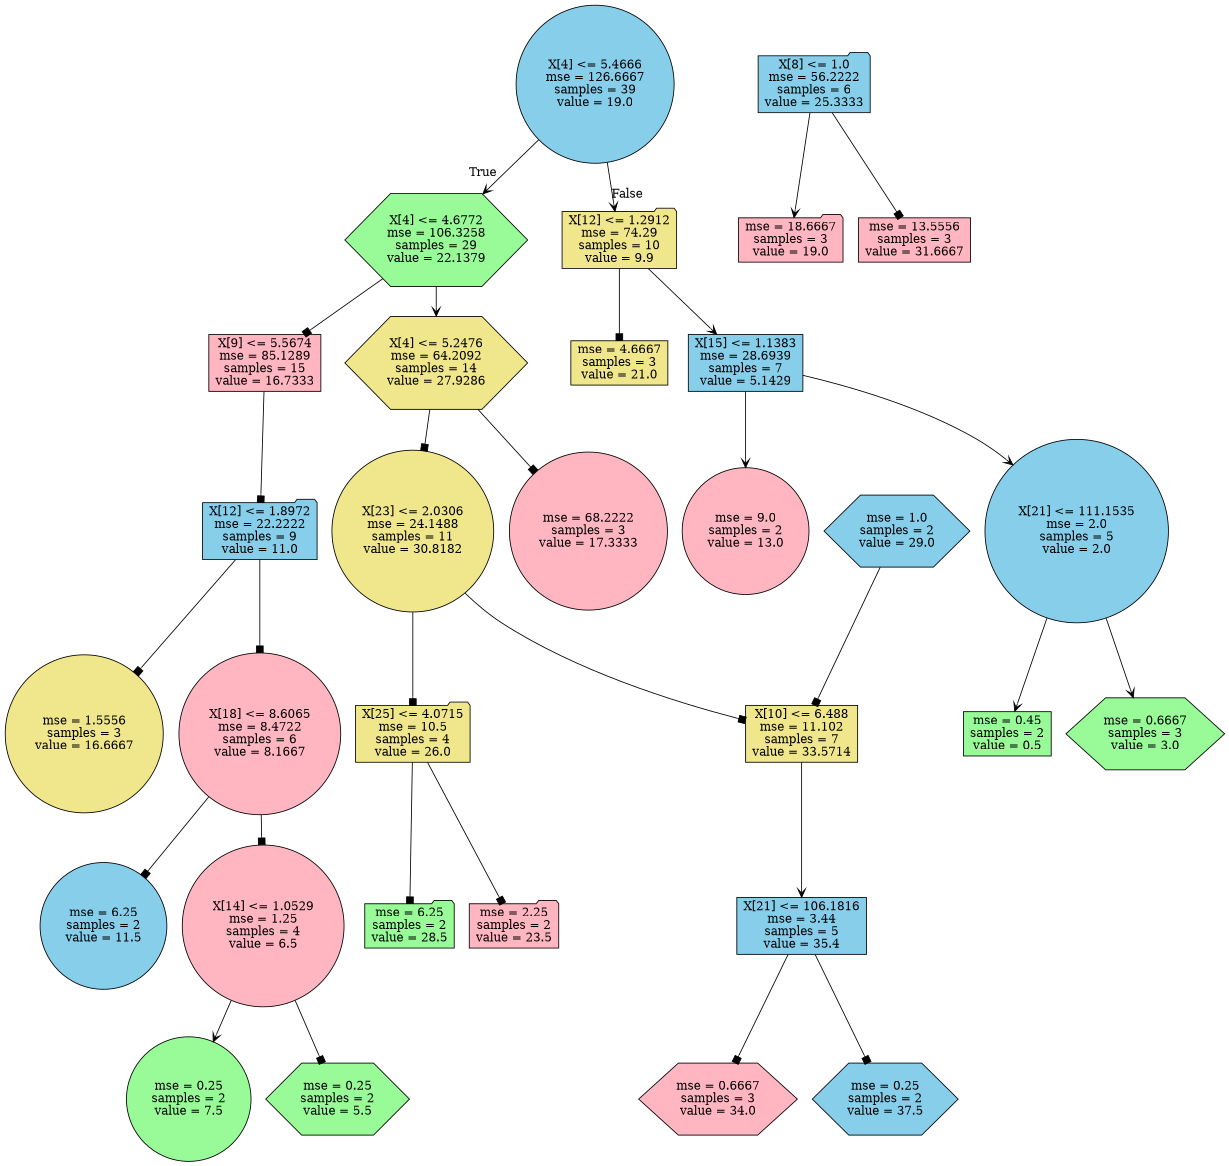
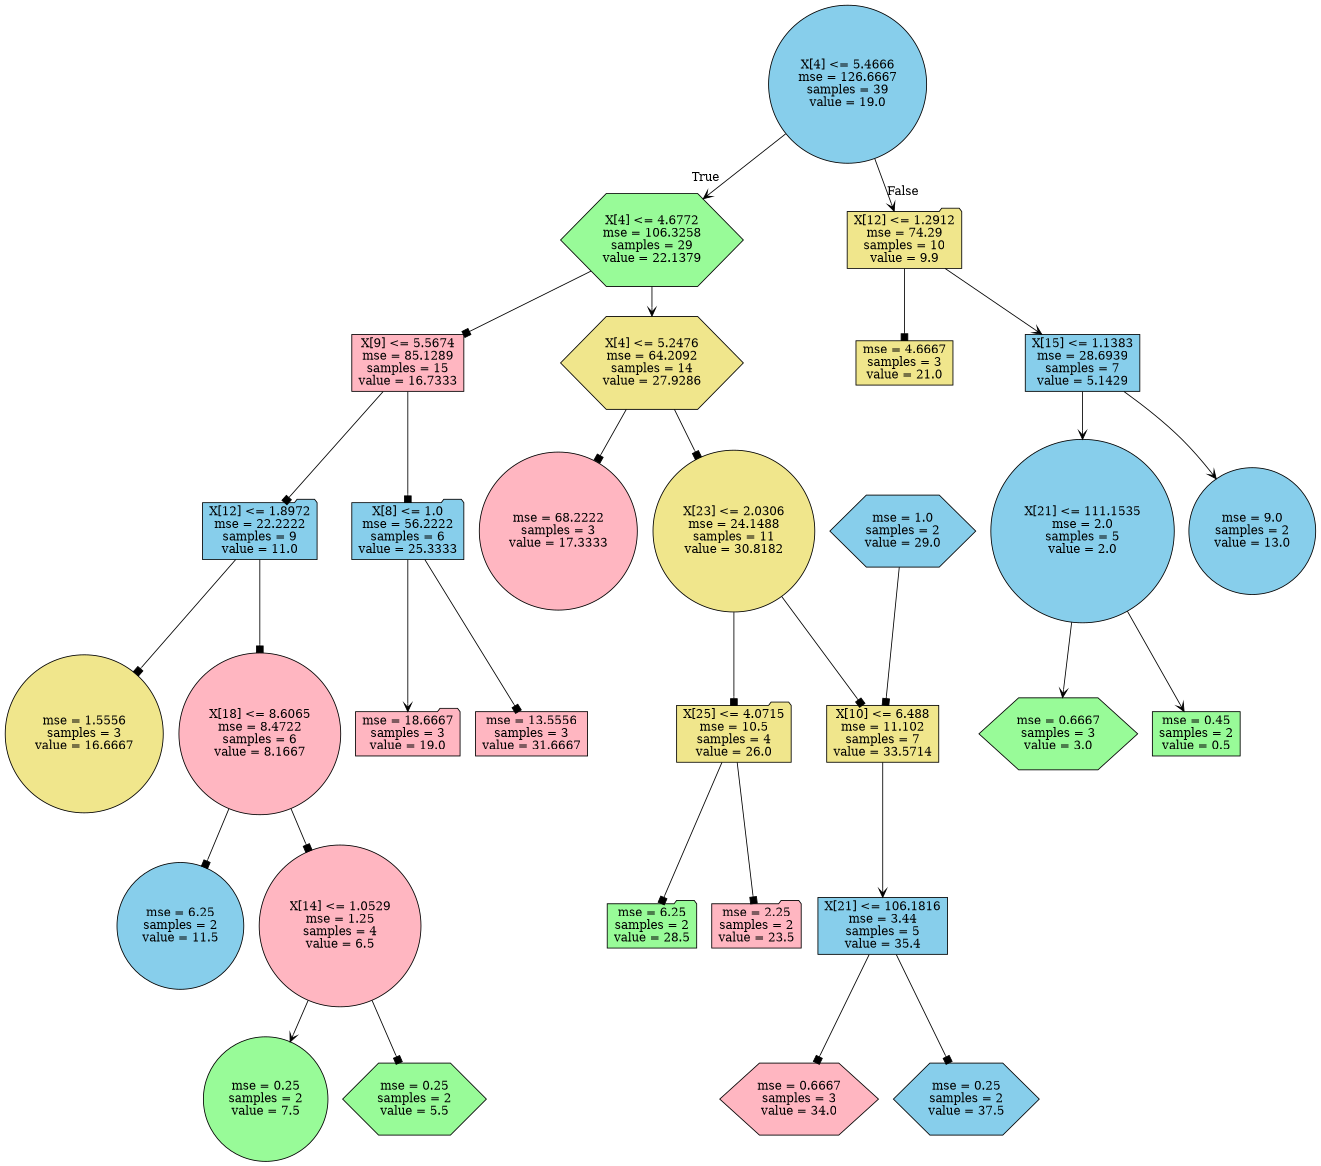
none -> (408, 443)
(746, 531) -> (1252, 531)
